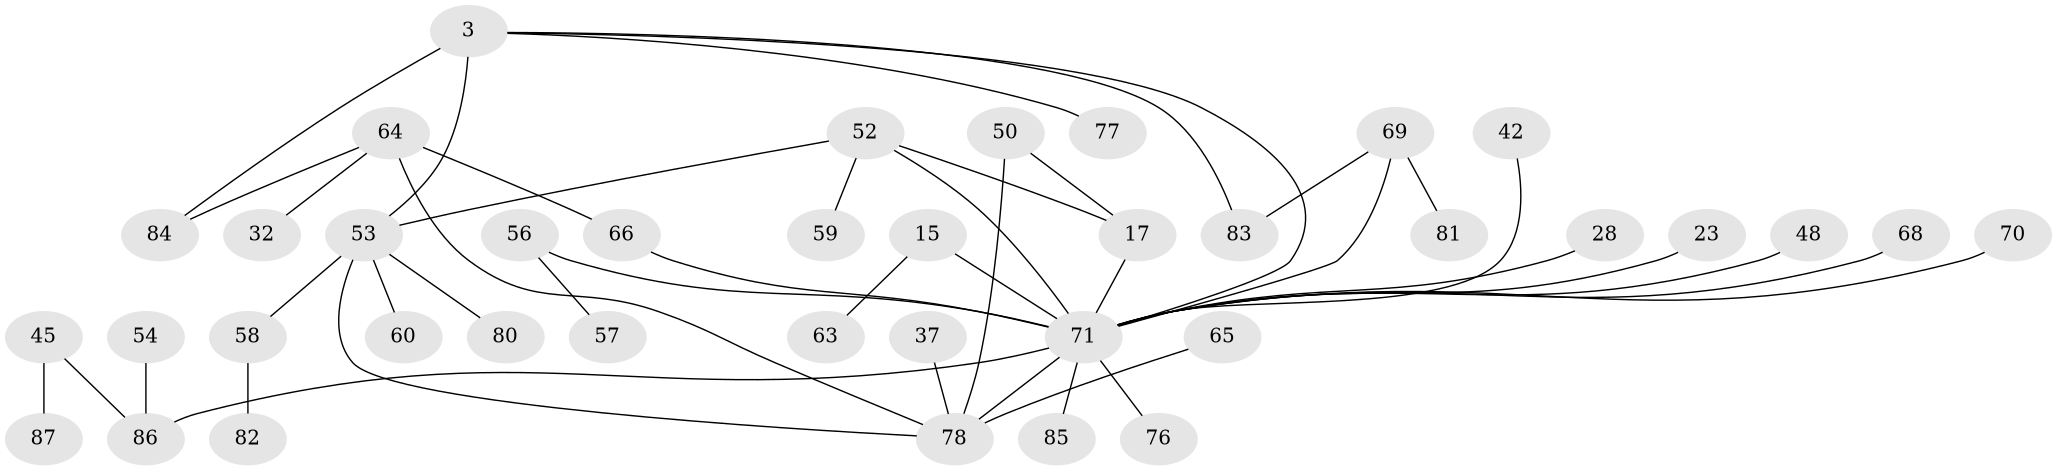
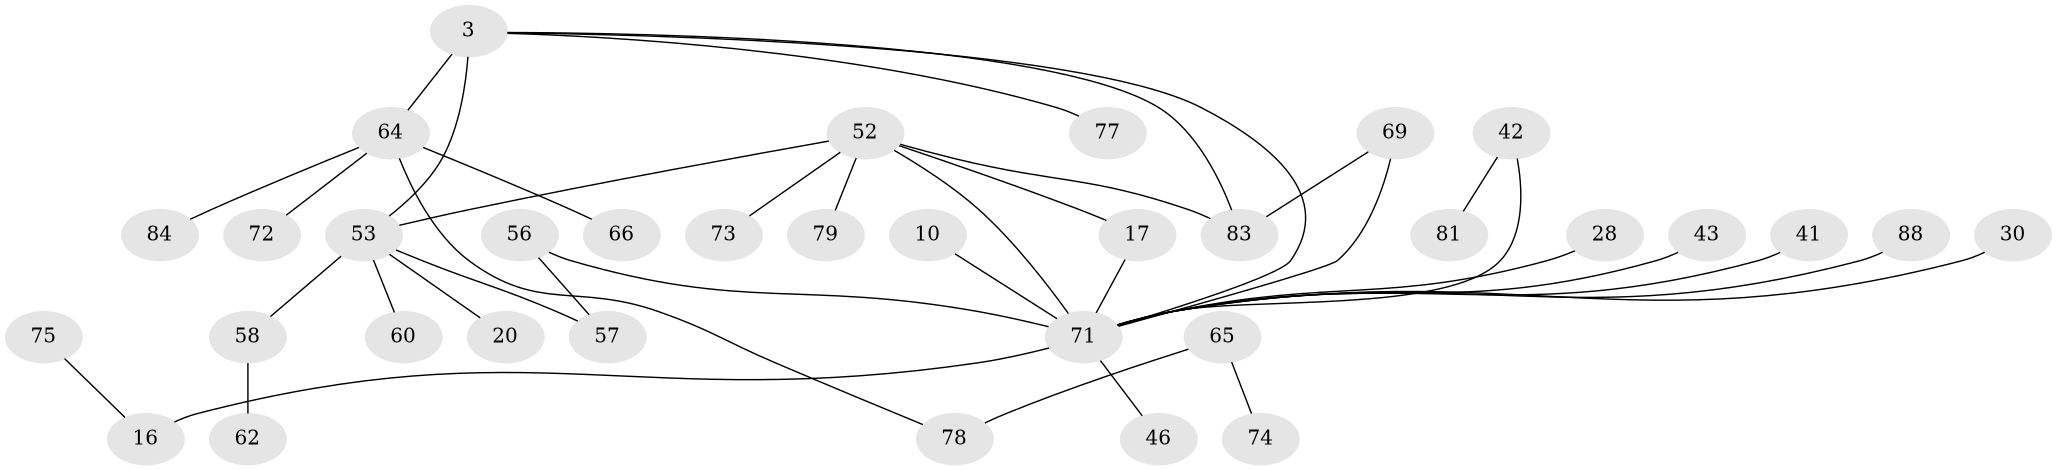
(310, 128) -> (430, 82)
(1006, 133) -> none
none -> (1056, 178)
(1422, 184) -> (1480, 184)
(262, 235) -> (262, 235)
none -> (724, 235)
(826, 235) -> (826, 235)
(928, 235) -> (928, 235)
(1707, 235) -> (1707, 235)
(1809, 235) -> (1809, 235)
(1911, 235) -> (1911, 235)
(2013, 235) -> (2013, 235)
(768, 284) -> none
(44, 337) -> (44, 337)
(146, 337) -> none
(506, 337) -> (506, 337)
(826, 337) -> none
(928, 337) -> none
(1019, 388) -> none
(578, 410) -> (487, 285)
(44, 439) -> none
(146, 439) -> (146, 439)
(248, 439) -> (248, 439)
(1057, 439) -> none
(1159, 439) -> (1159, 439)
none -> (1261, 439)
